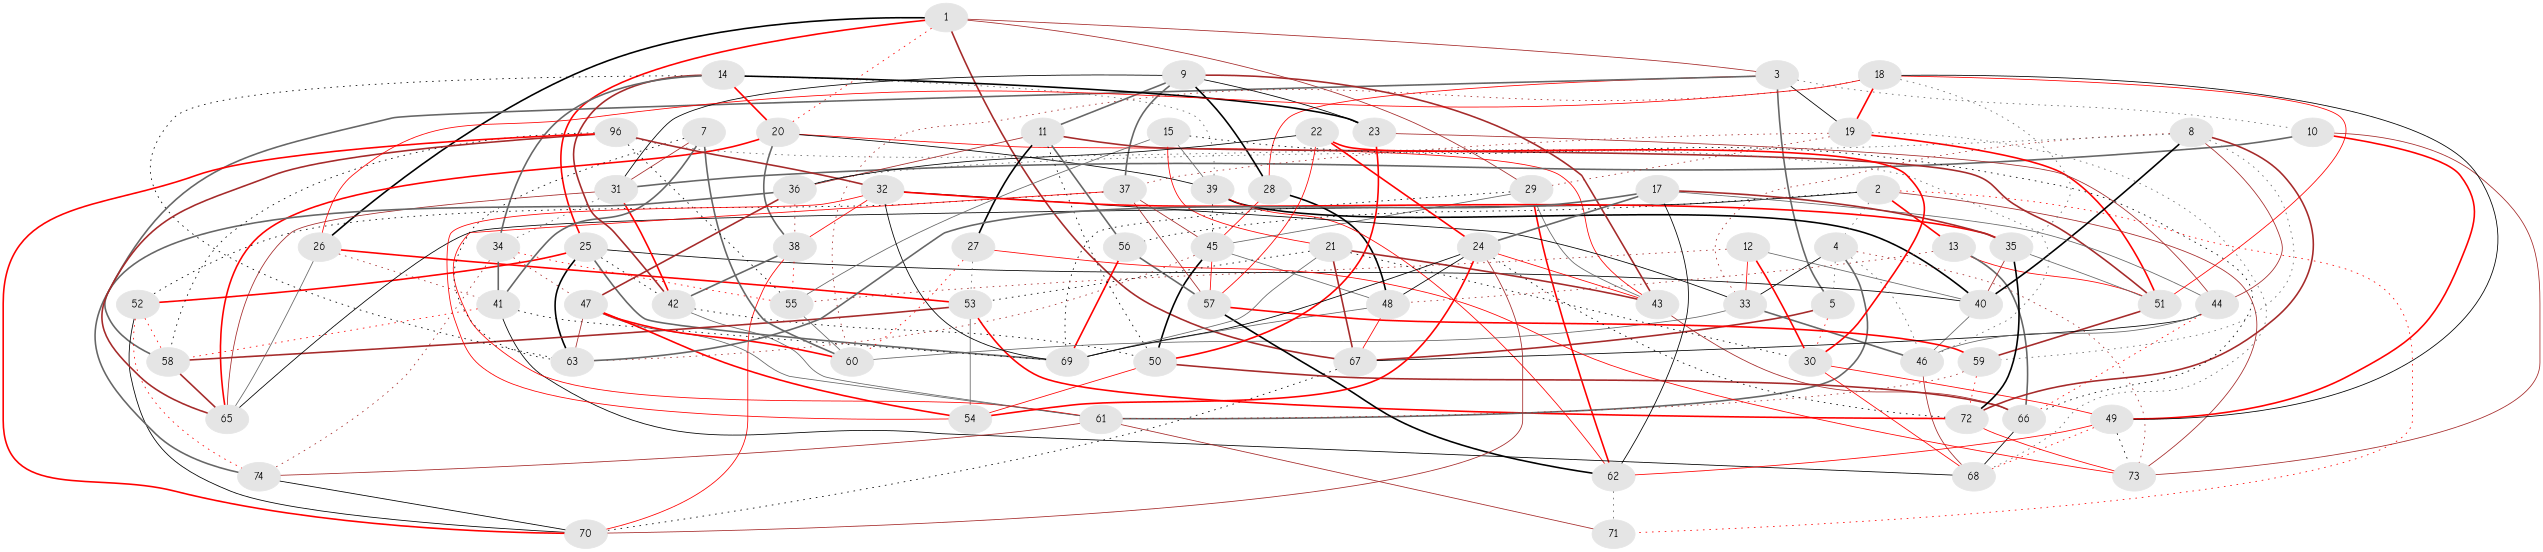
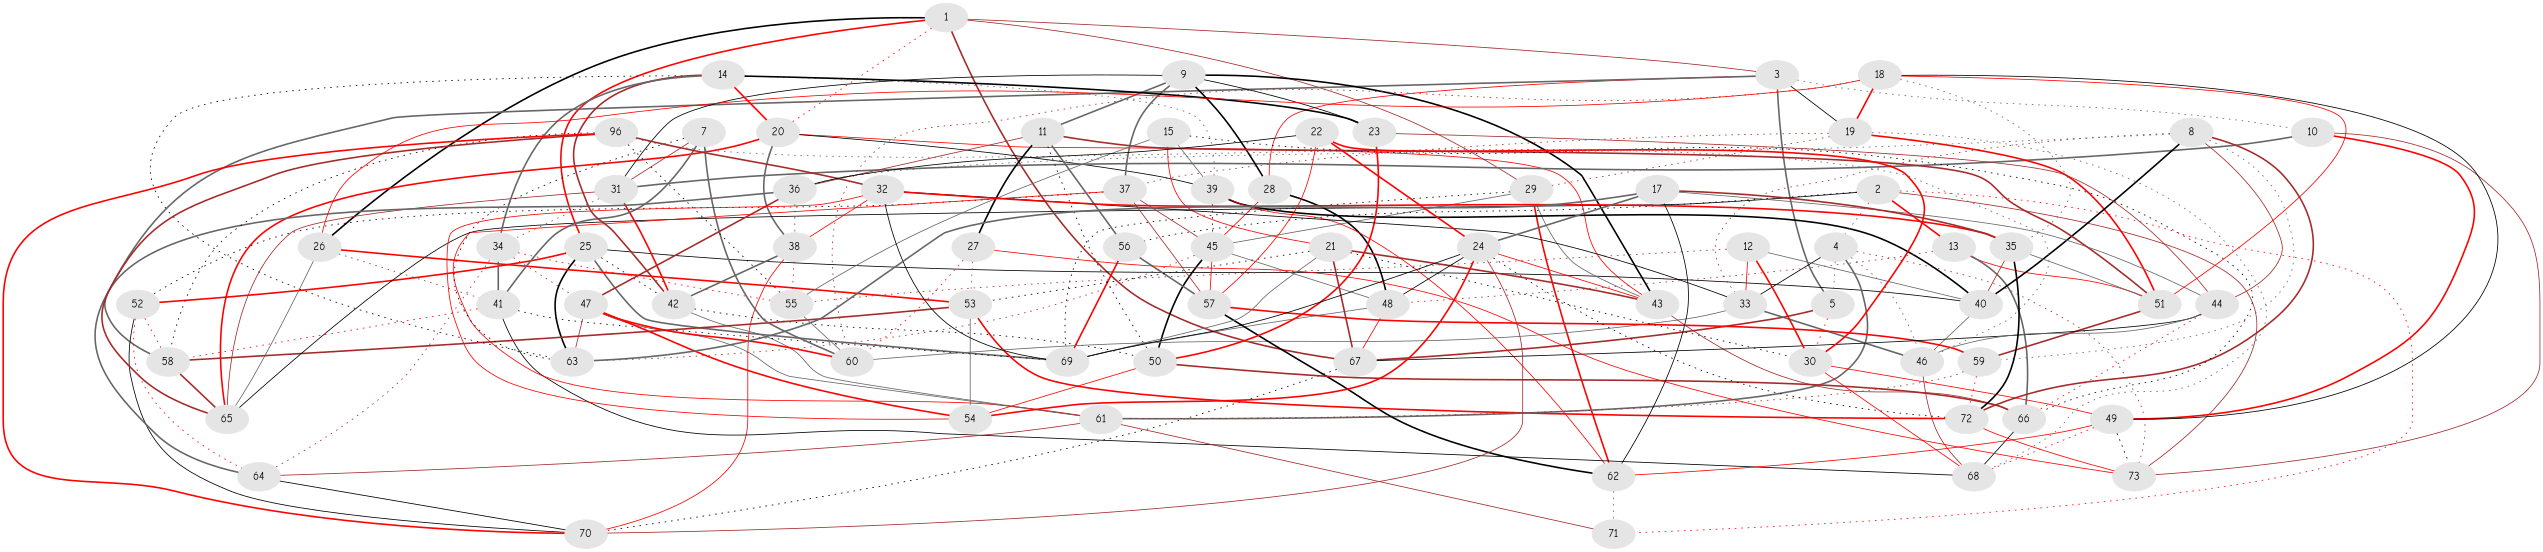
(1466, 115) -> (1466, 115)
(259, 477) -> (259, 477)
